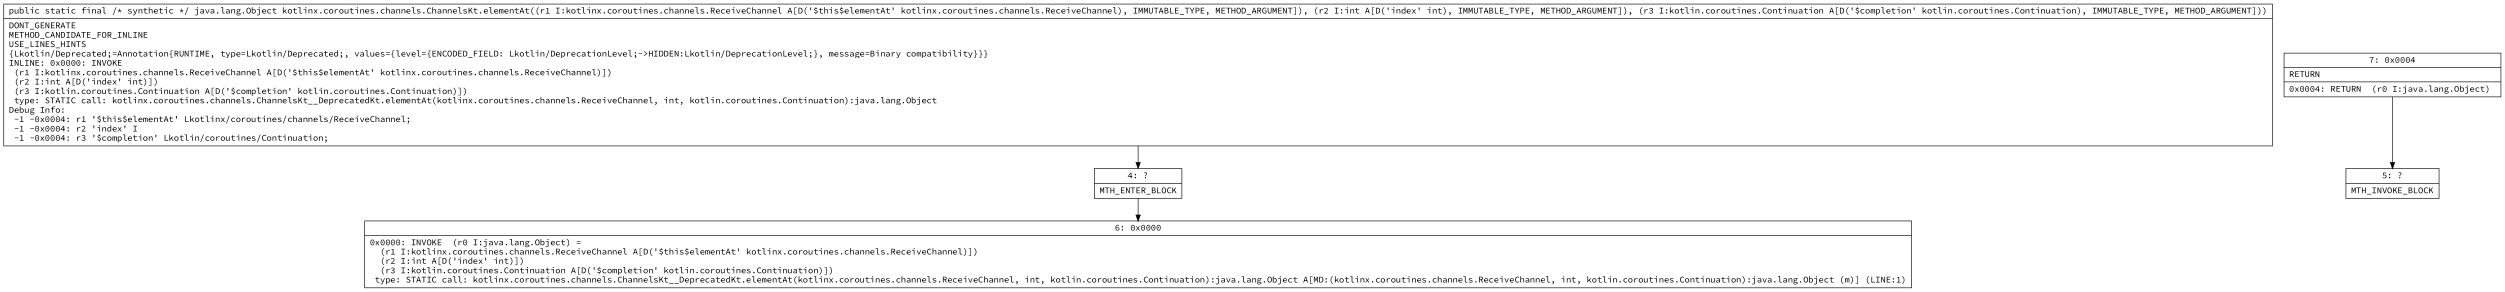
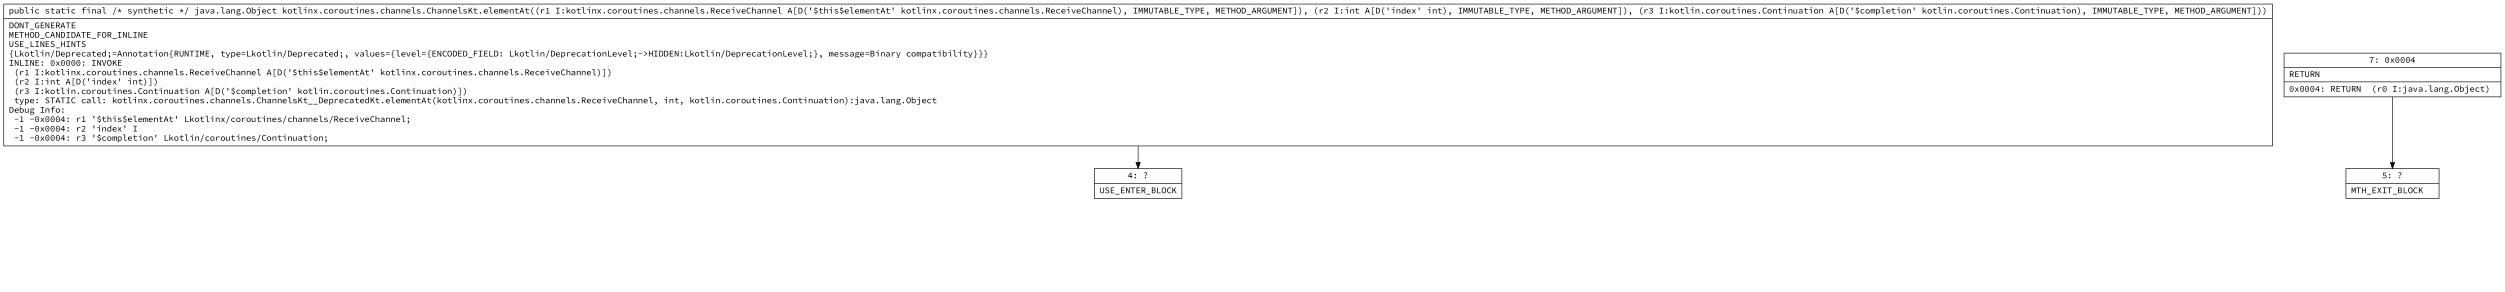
(1138, 191) -> (1138, 191)
(2392, 191) -> (2387, 191)
(1138, 254) -> none
